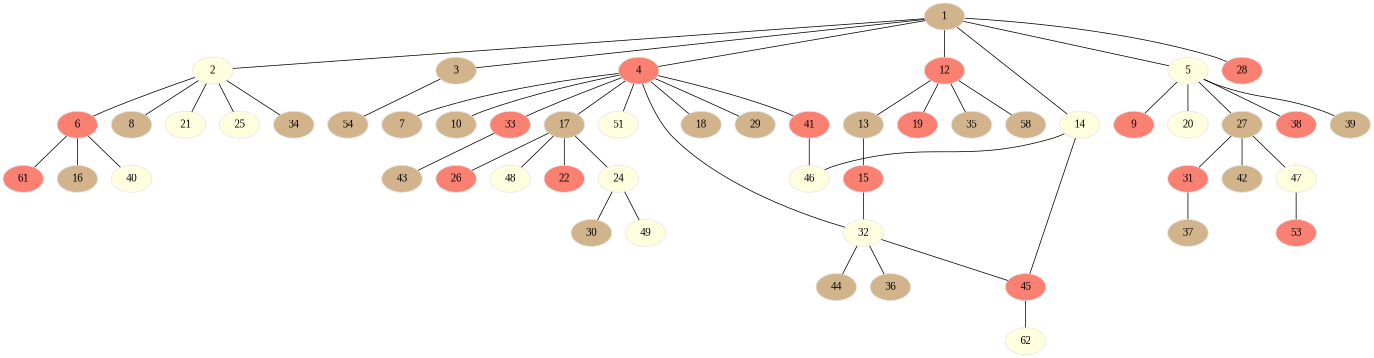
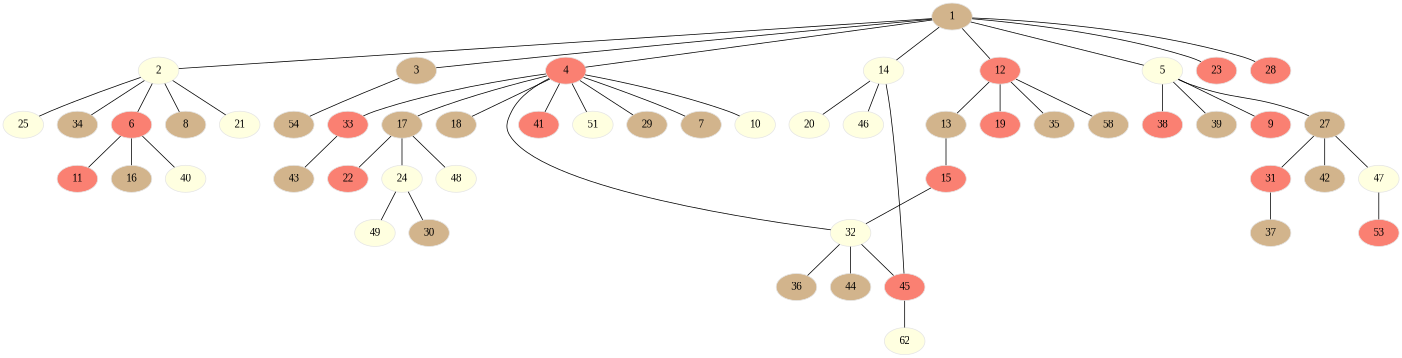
none -> (1216, 71)
(1188, 98) -> (846, 98)
(456, 125) -> (755, 125)
(809, 152) -> none
(23, 179) -> (77, 179)
(456, 179) -> none
